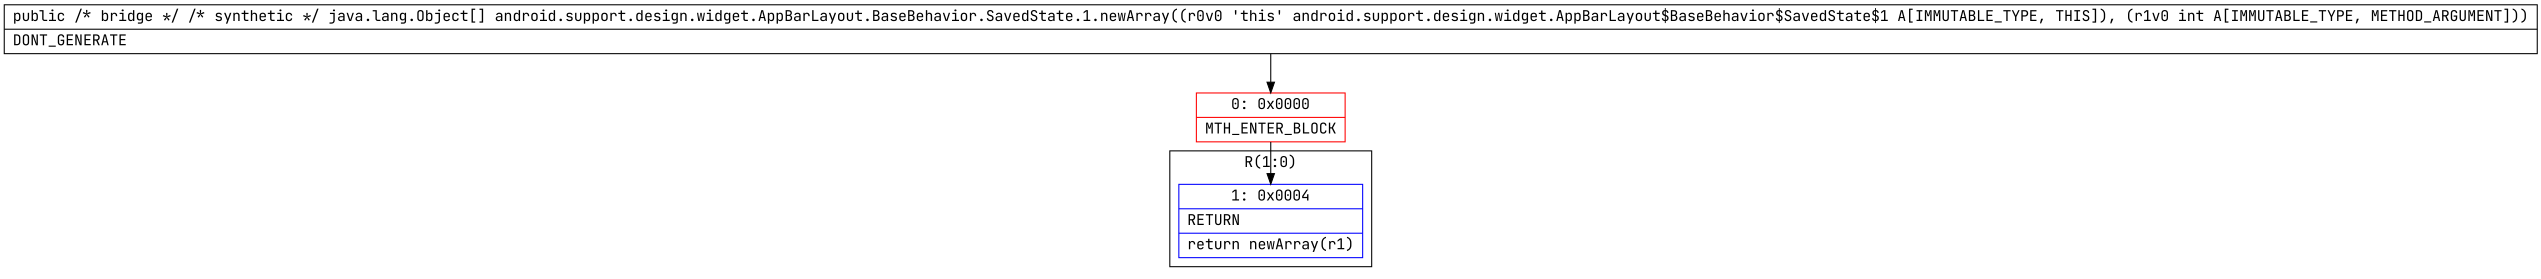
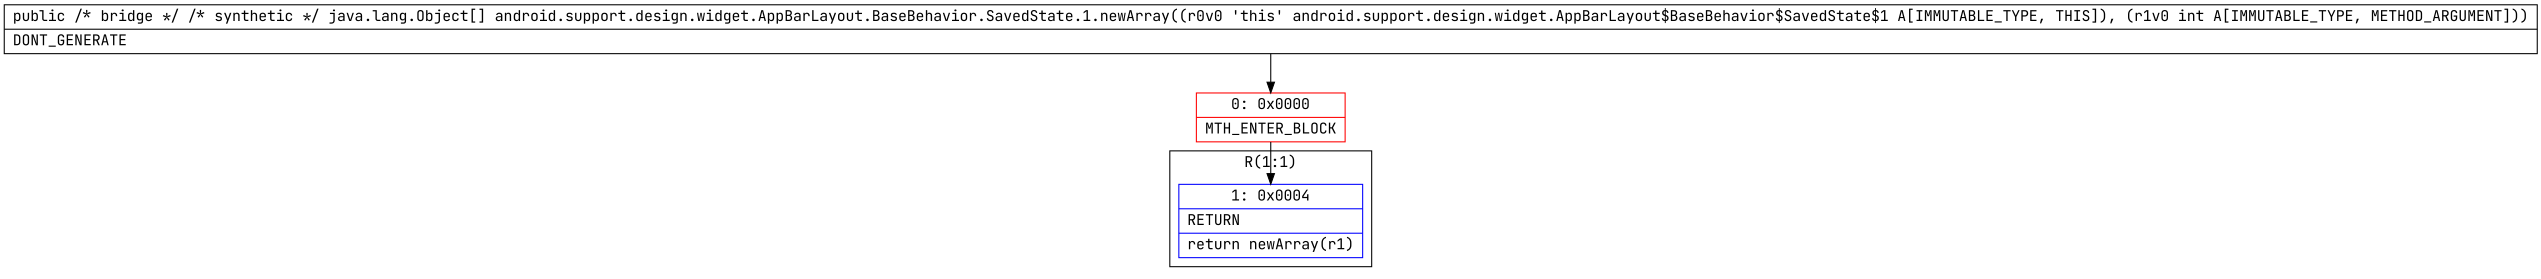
(1271, 163) -> (1271, 163)
